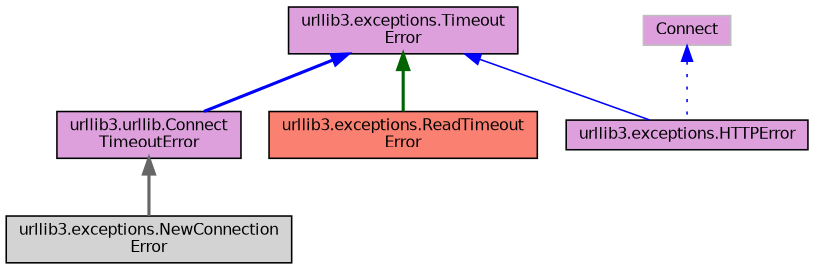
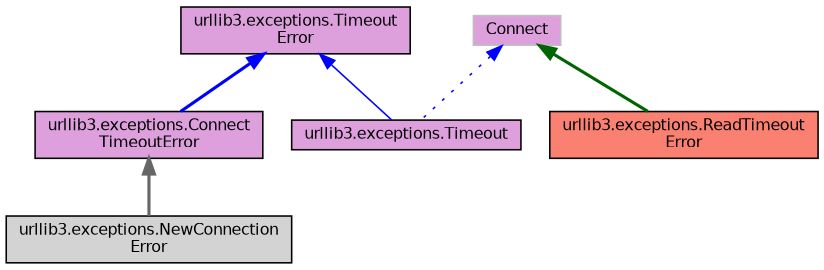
(403, 91) -> (600, 83)
(149, 135) -> (149, 135)
(687, 135) -> (406, 135)
